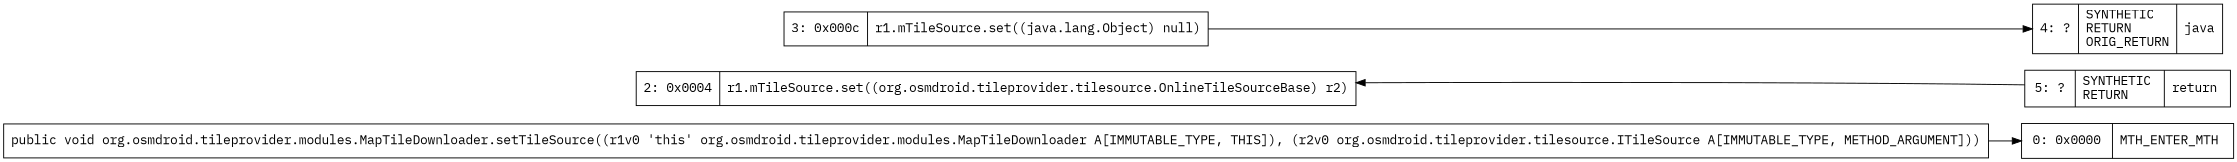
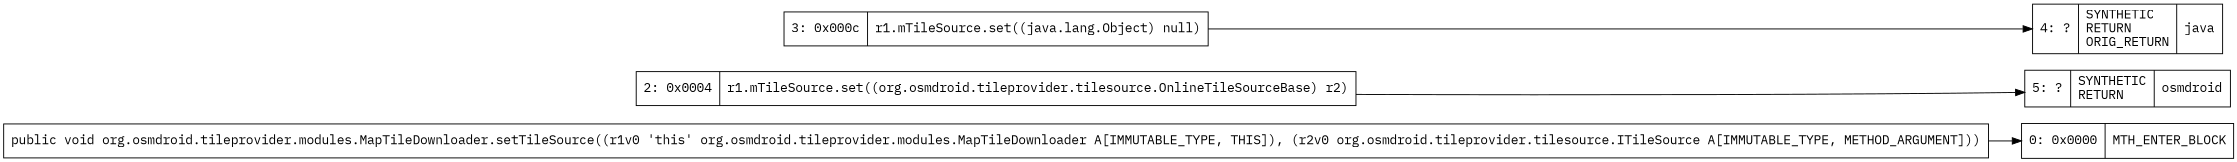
(1695, 83) -> (1686, 95)
(2195, 88) -> (2192, 88)
(2169, 140) -> (2169, 140)
